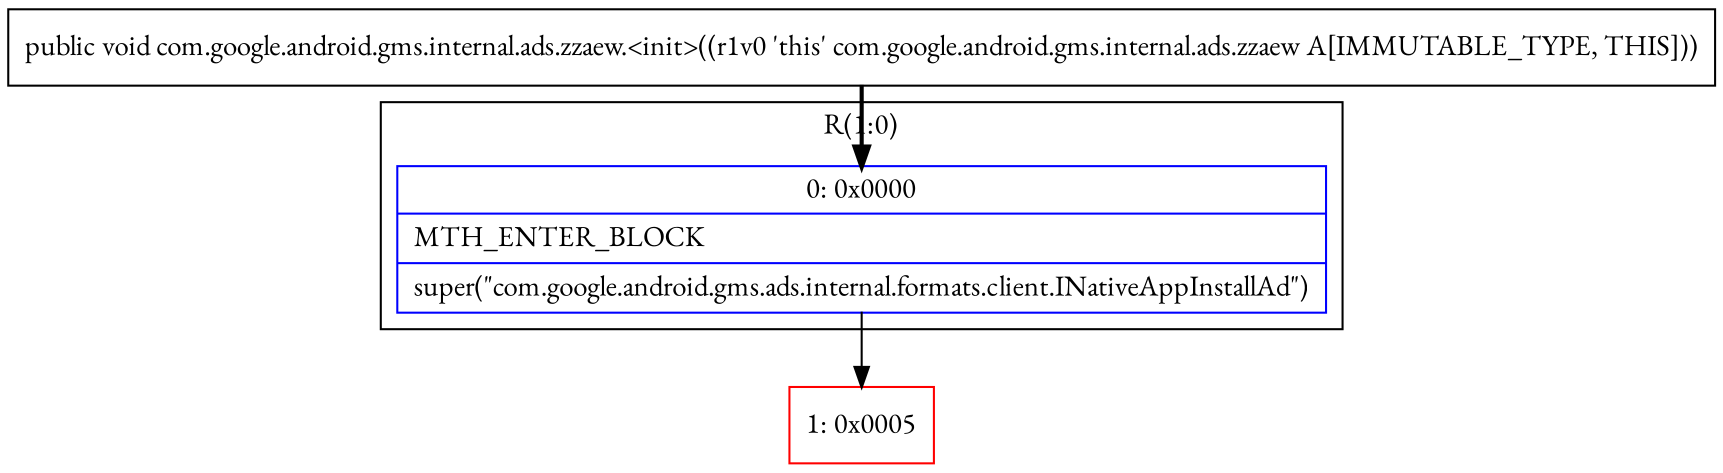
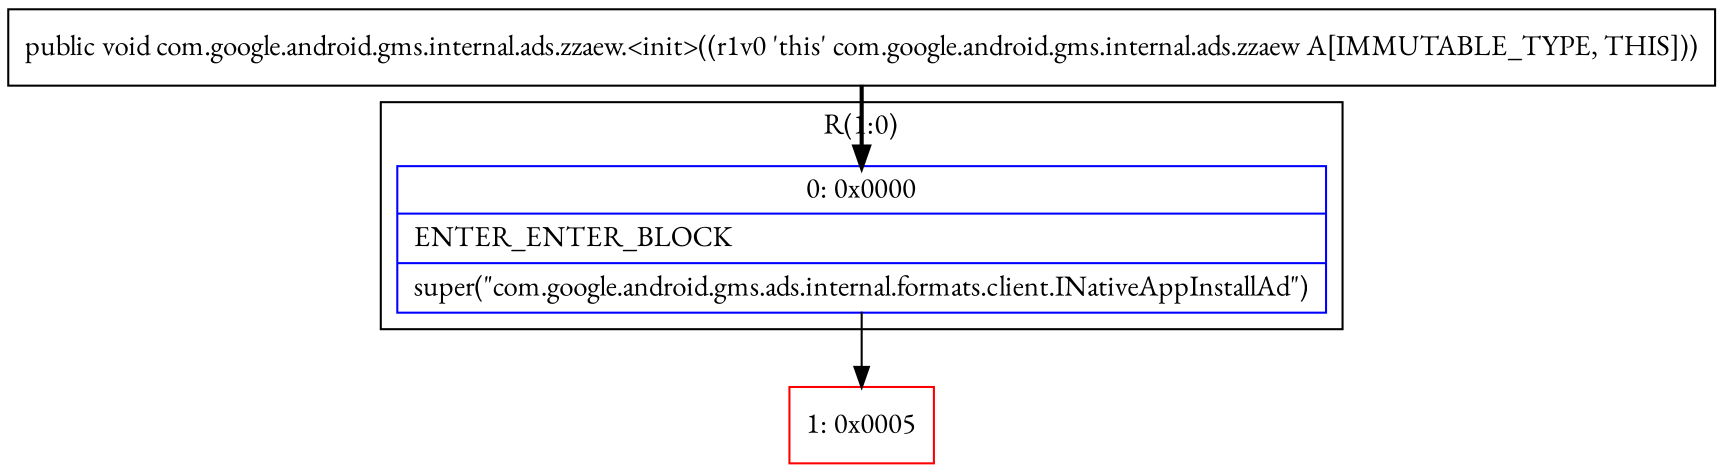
(560, 237) -> (574, 237)
